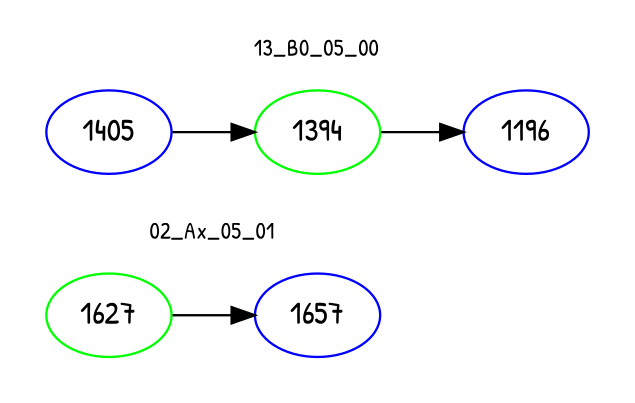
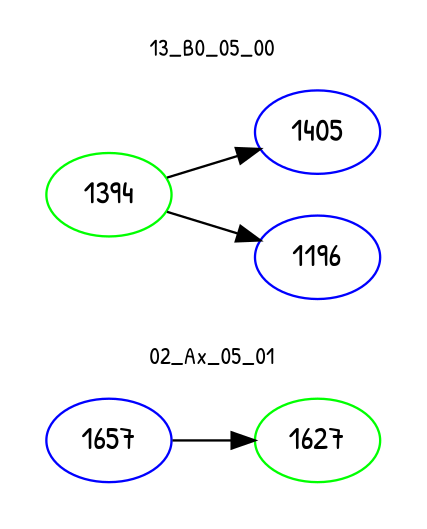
(202, 132) -> (202, 167)
(202, 315) -> (202, 440)
